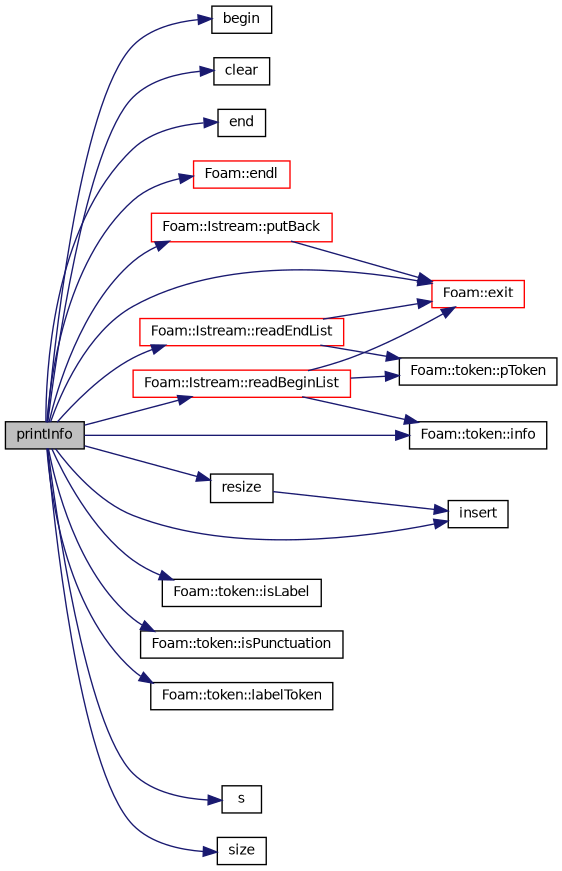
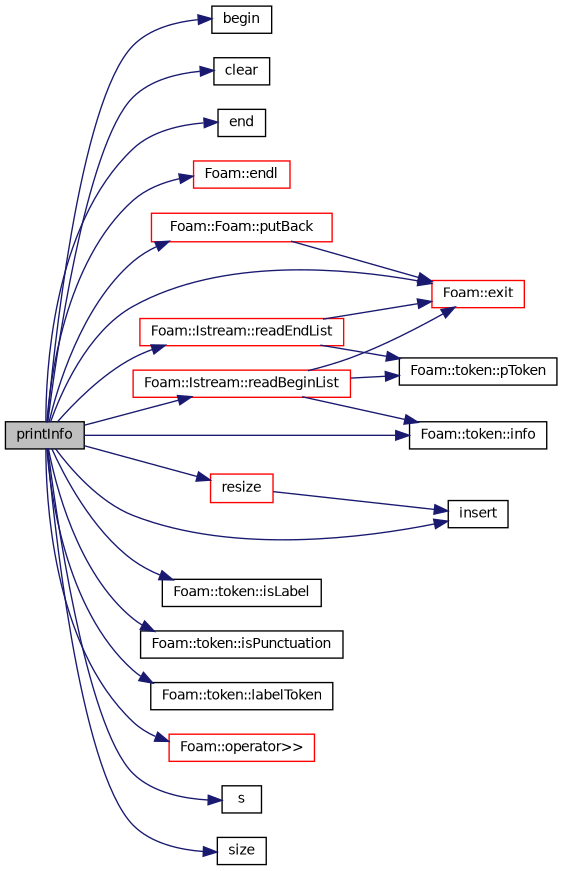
(242, 228) -> (242, 228)
(242, 488) -> (242, 488)
none -> (242, 748)
